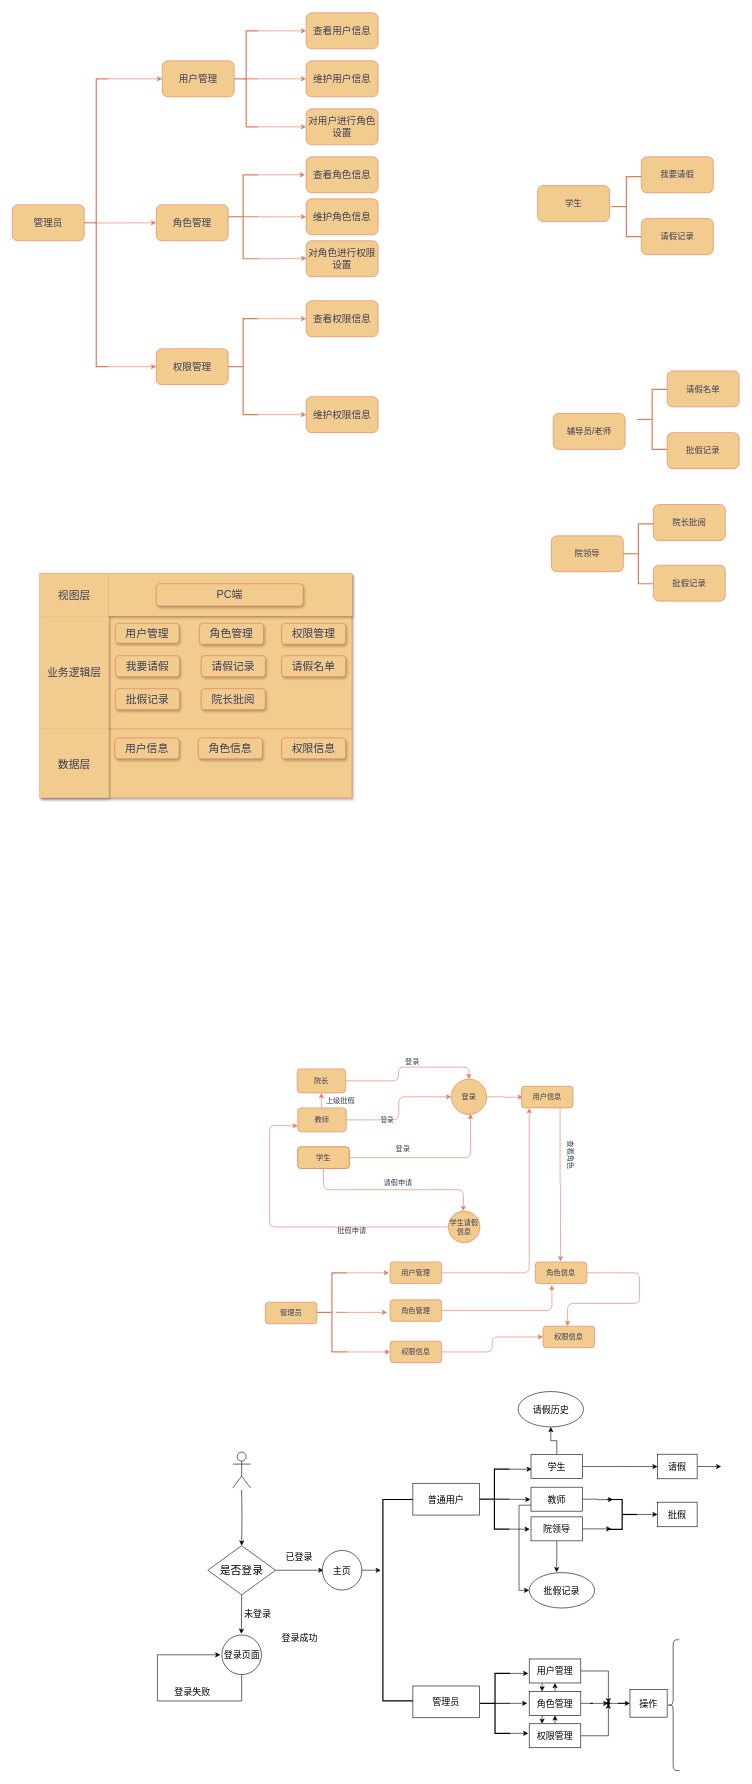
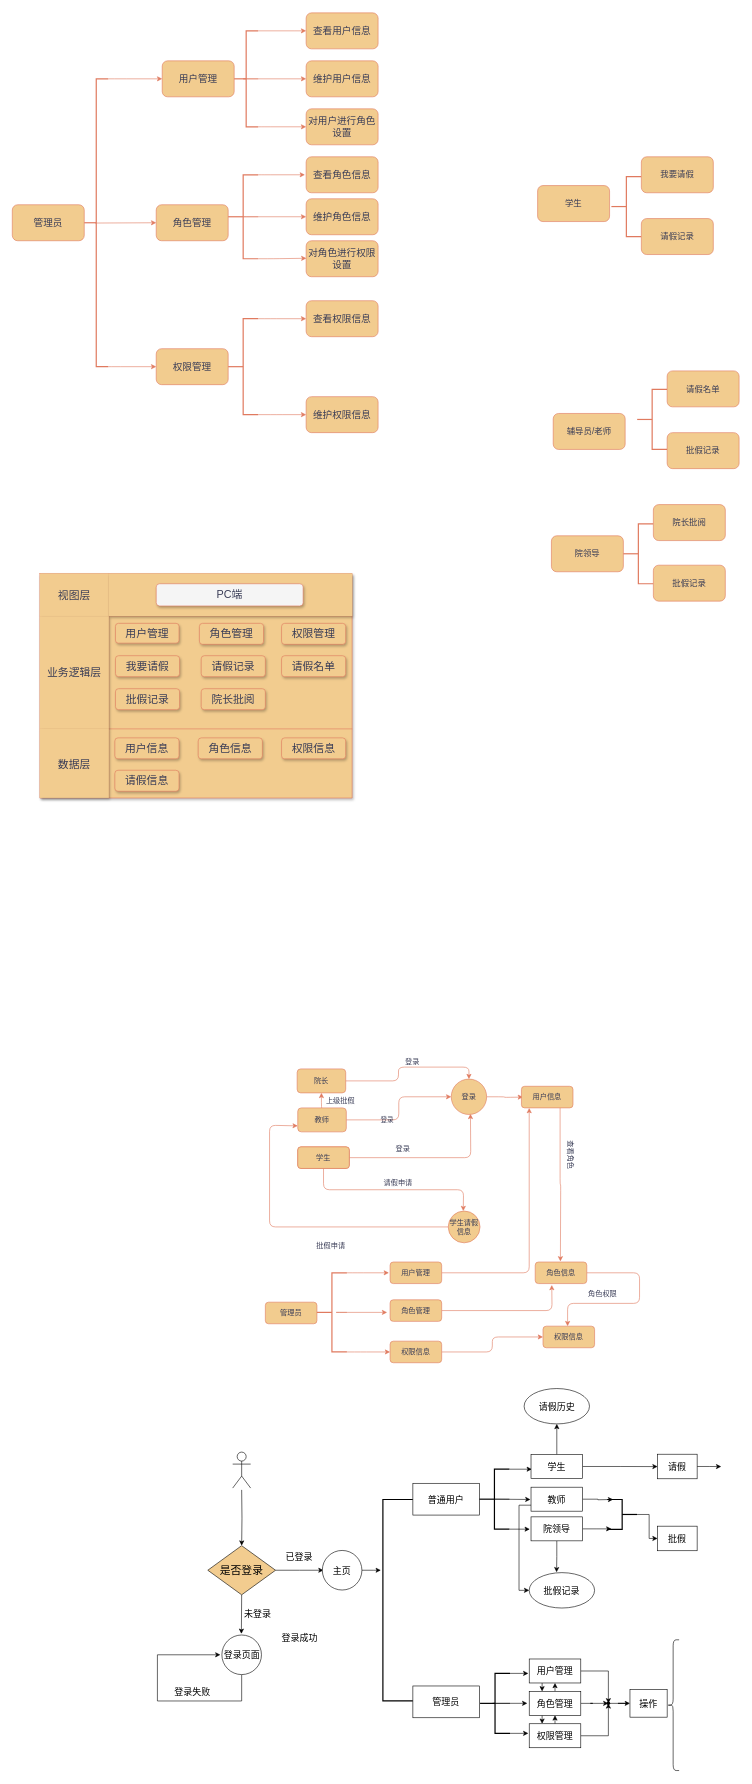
(230, 595) -> (230, 595)
none -> (147, 781)
(352, 1231) -> (331, 1246)
none -> (603, 1295)
(551, 1409) -> (557, 1406)
(678, 1515) -> (678, 1539)
(242, 1571) -> (242, 1571)
